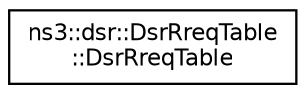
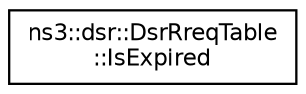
(153, 47) -> (153, 47)
